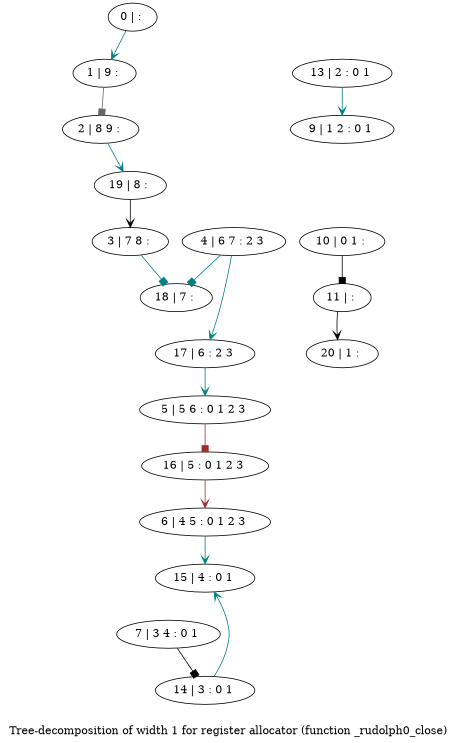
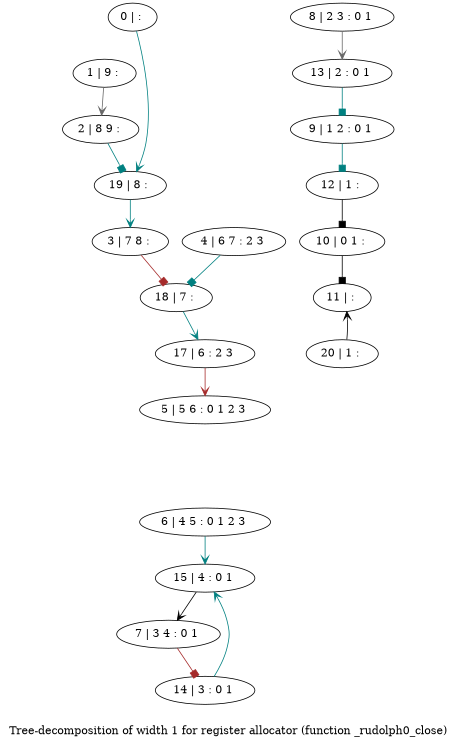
none -> (342, 17)
(121, 41) -> (148, 98)
(103, 97) -> (103, 97)
(342, 97) -> (342, 97)
(114, 154) -> (114, 154)
none -> (342, 185)
(130, 210) -> (130, 210)
(151, 267) -> (151, 267)
(224, 294) -> (189, 322)
(337, 322) -> (347, 329)
(205, 378) -> (205, 378)
(205, 466) -> none
none -> (189, 603)
(185, 659) -> (185, 659)
